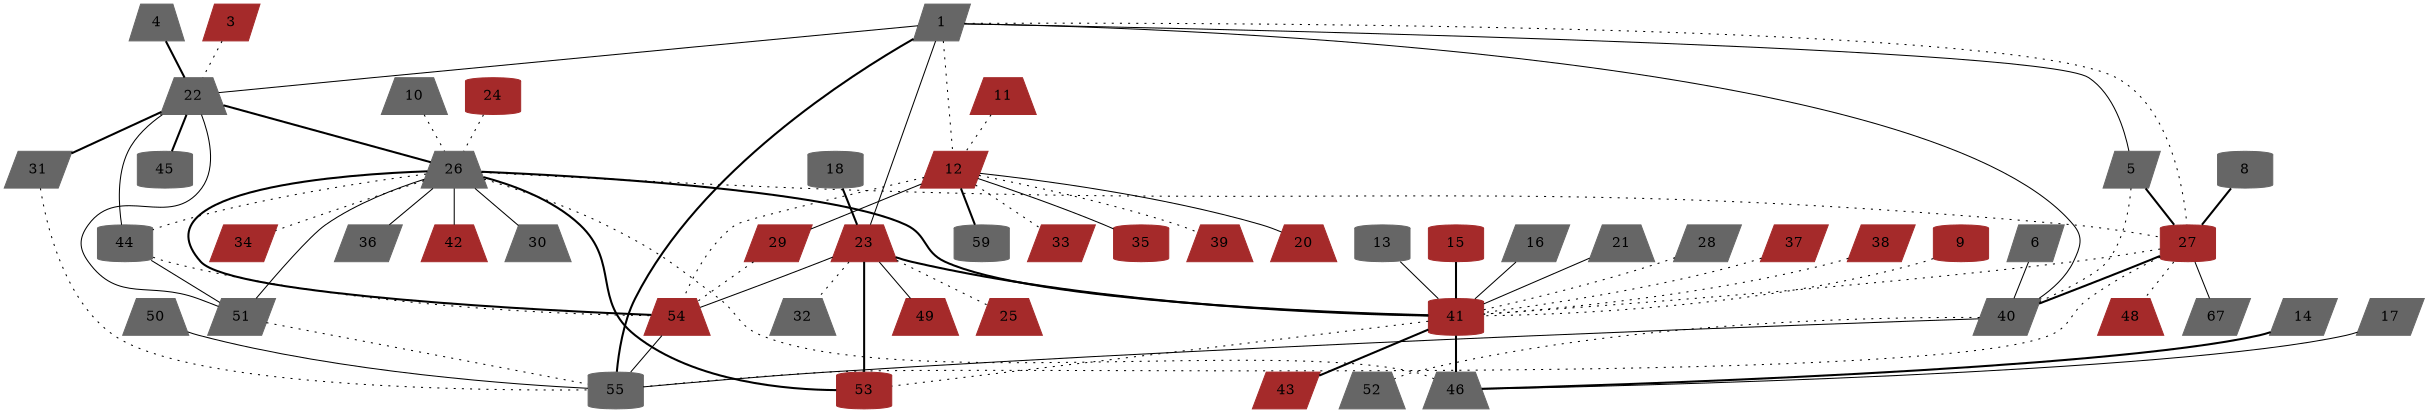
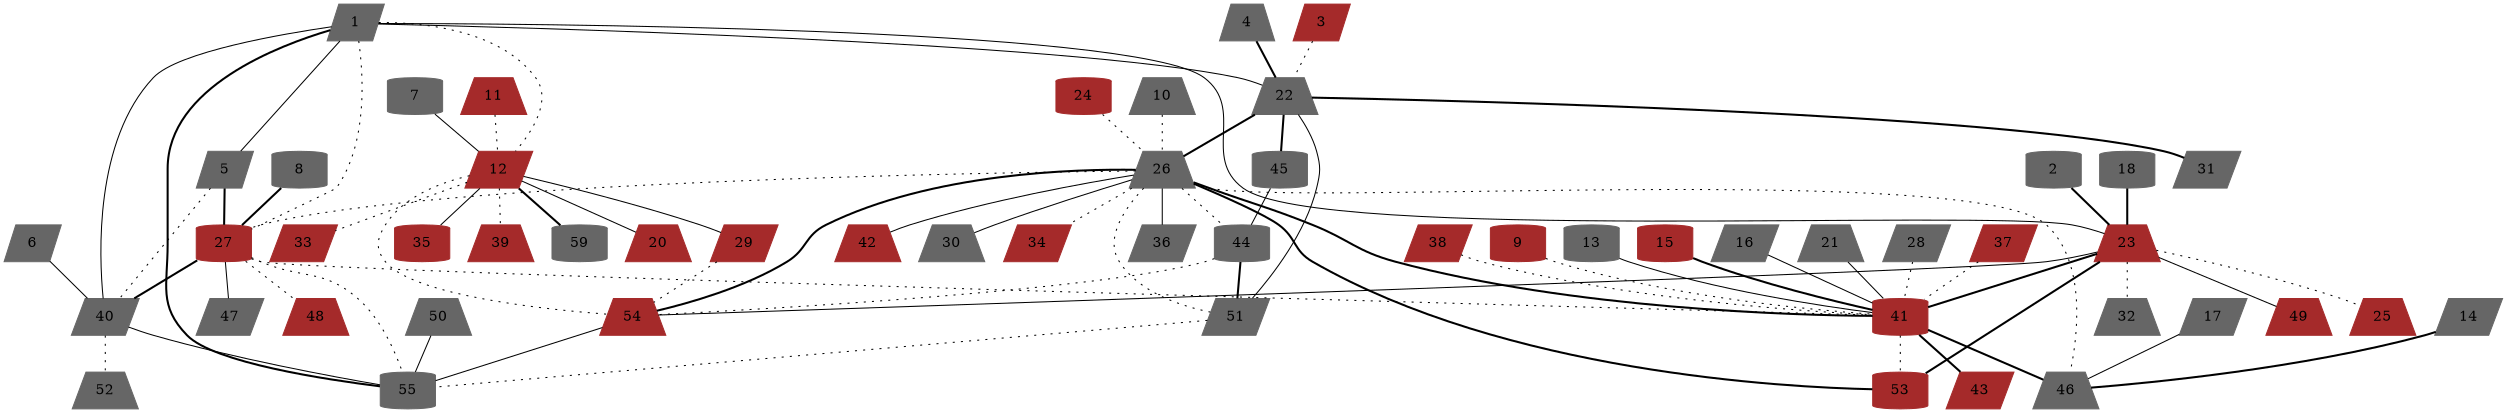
none -> (415, 96)
(124, 163) -> (1261, 207)
none -> (2054, 170)
(329, 223) -> (1124, 267)
(186, 281) -> (1239, 280)
(2217, 317) -> (230, 317)
(264, 375) -> none
